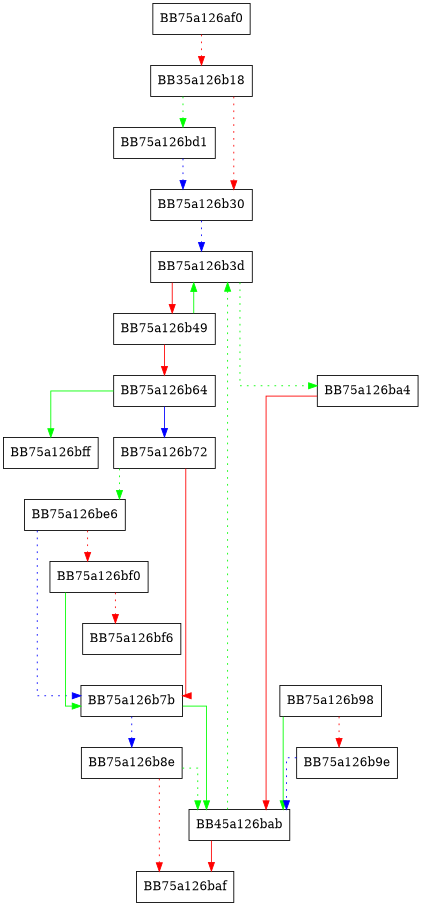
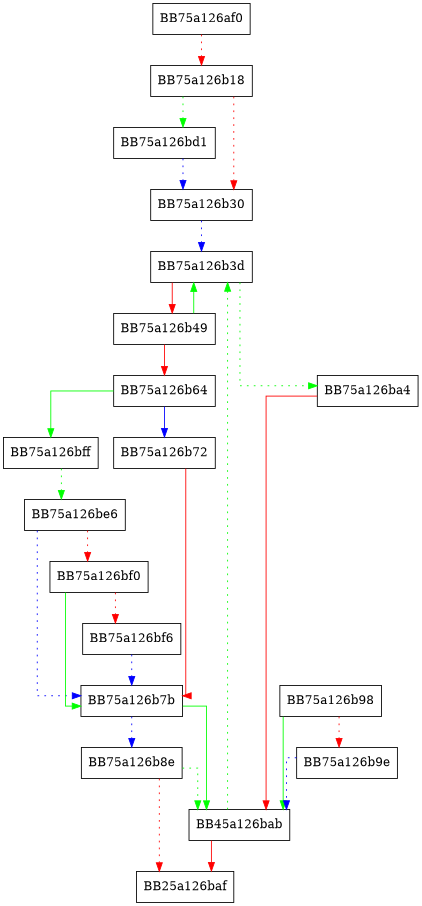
(202, 81) -> (202, 81)
(119, 480) -> (61, 480)
none -> (132, 666)
(185, 887) -> (185, 887)
